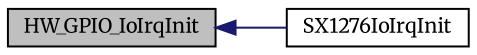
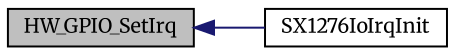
(112, 28) -> (101, 28)
